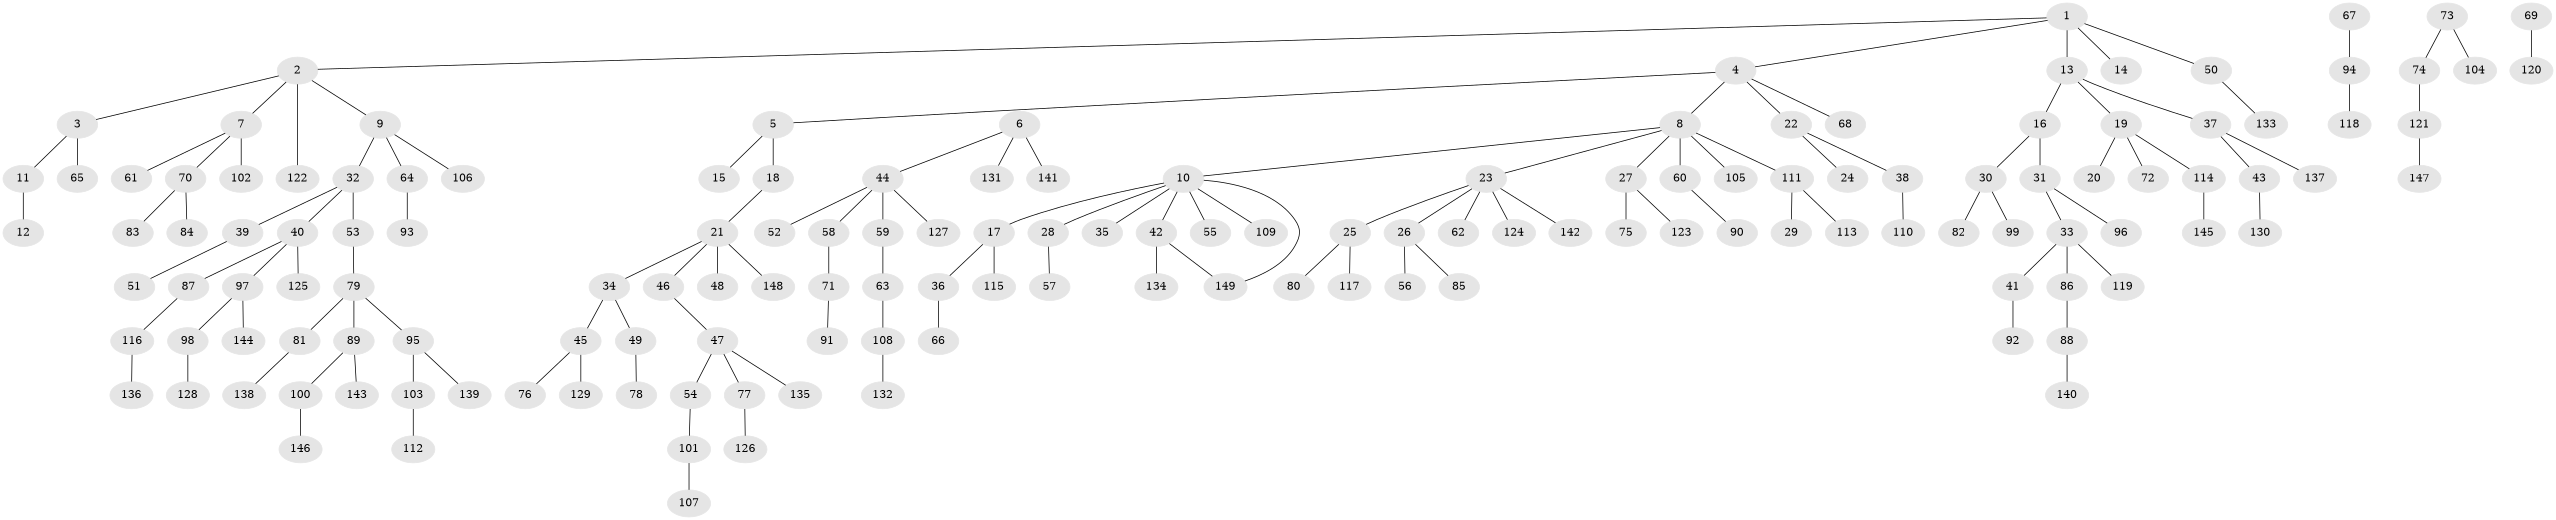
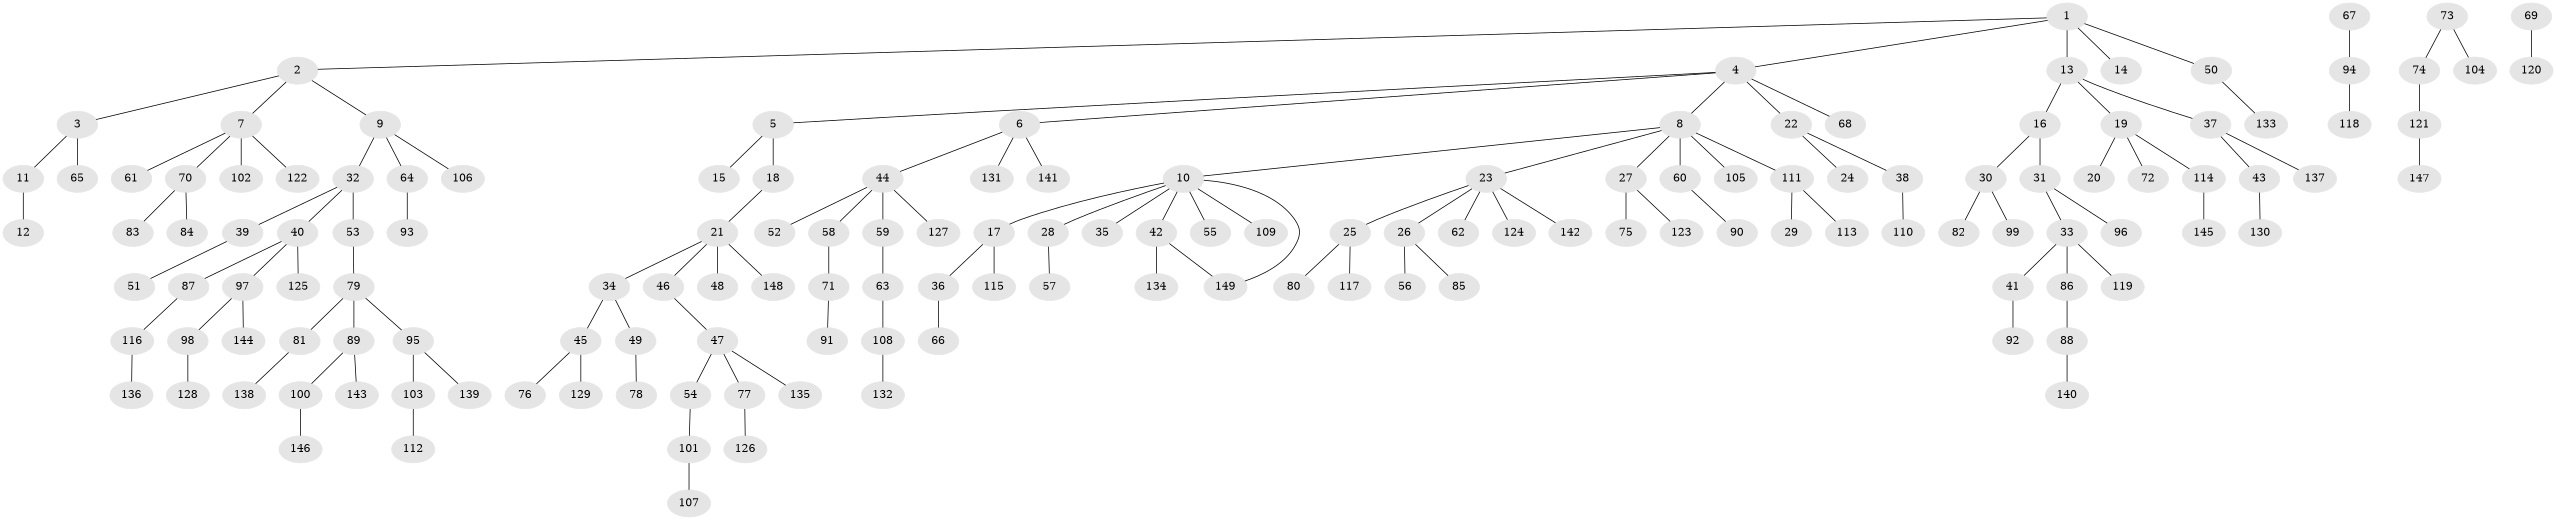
none -> (1378, 98)
(298, 125) -> (269, 152)
